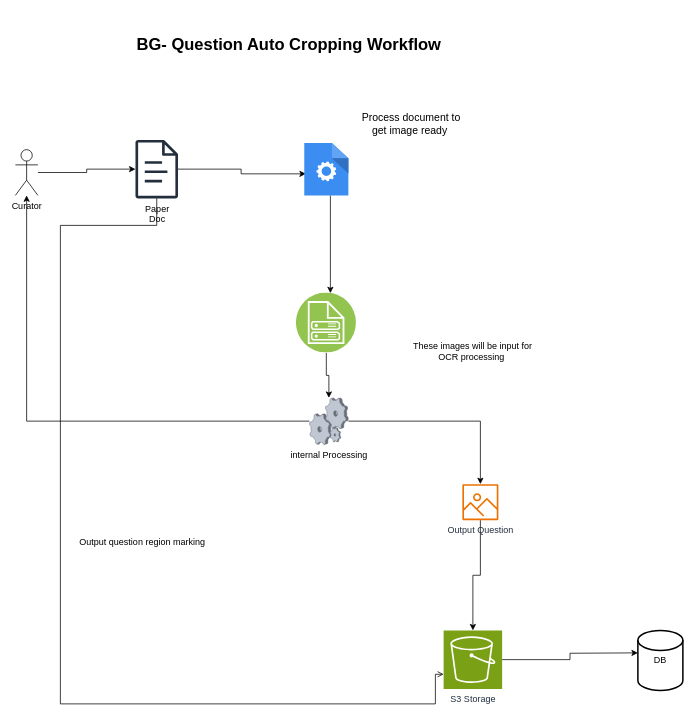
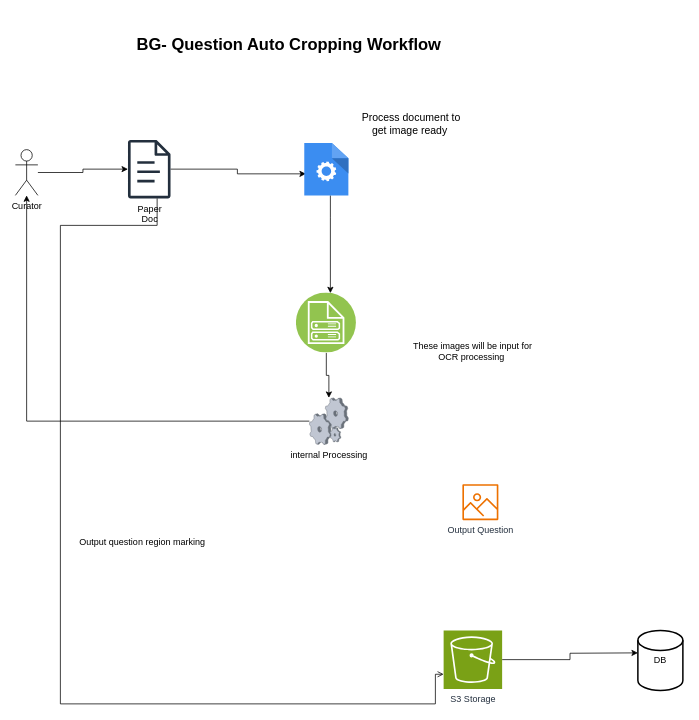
(157, 169) -> (149, 169)
(480, 448) -> none
(480, 552) -> none
